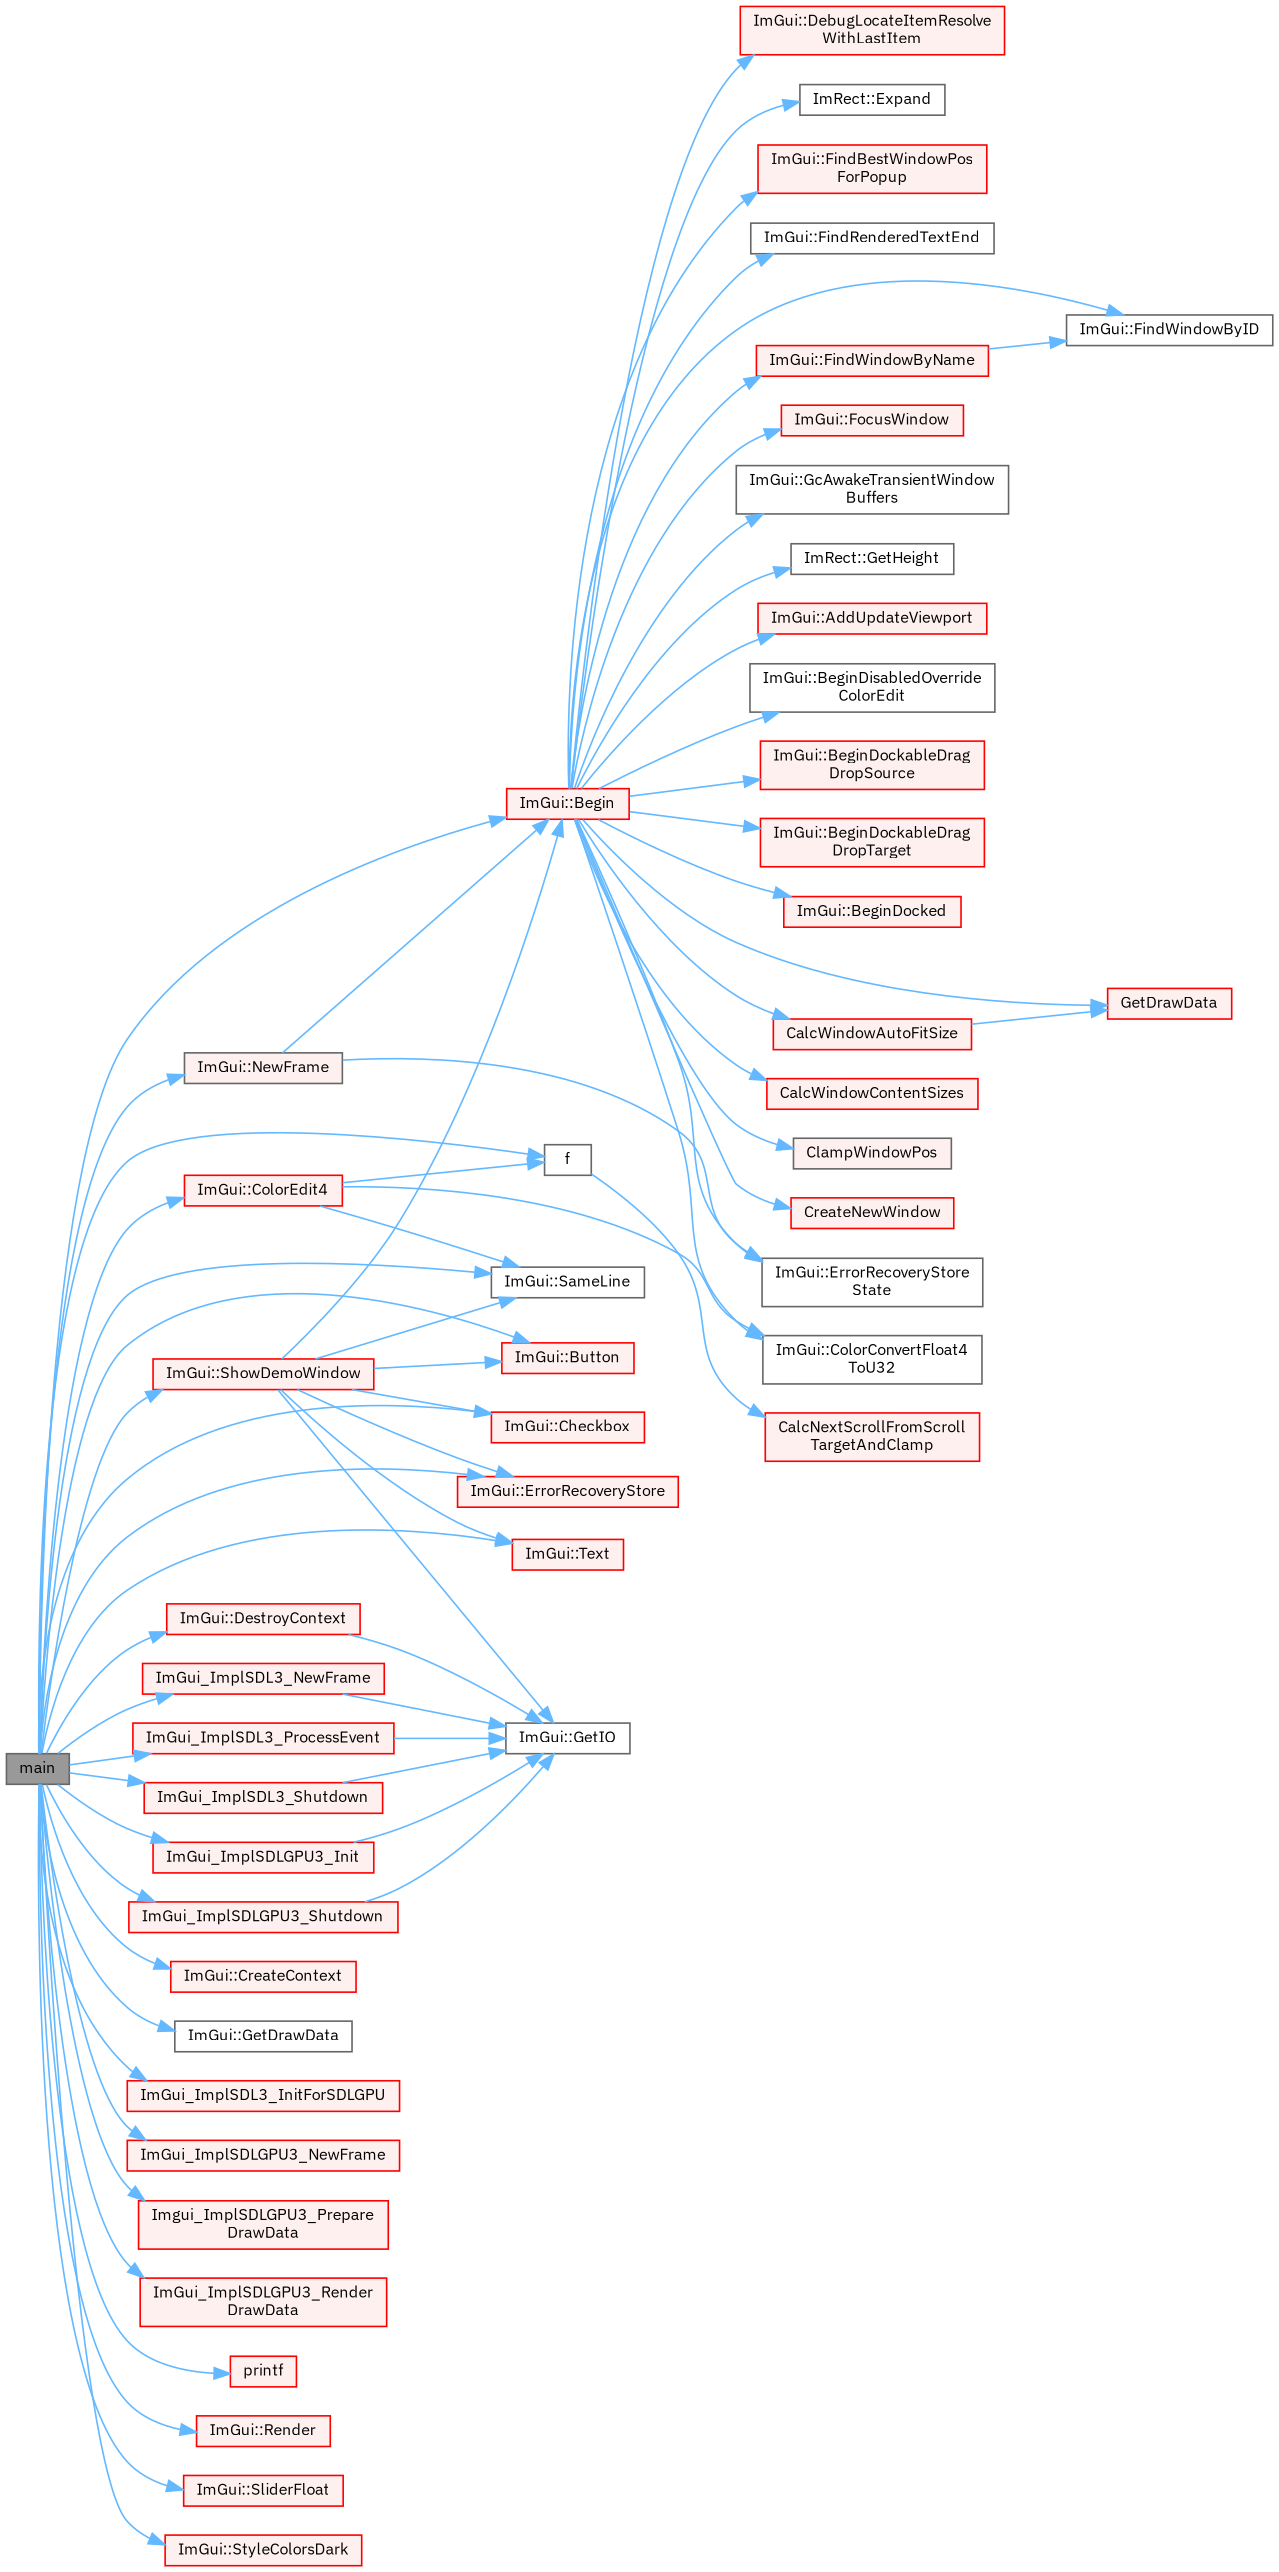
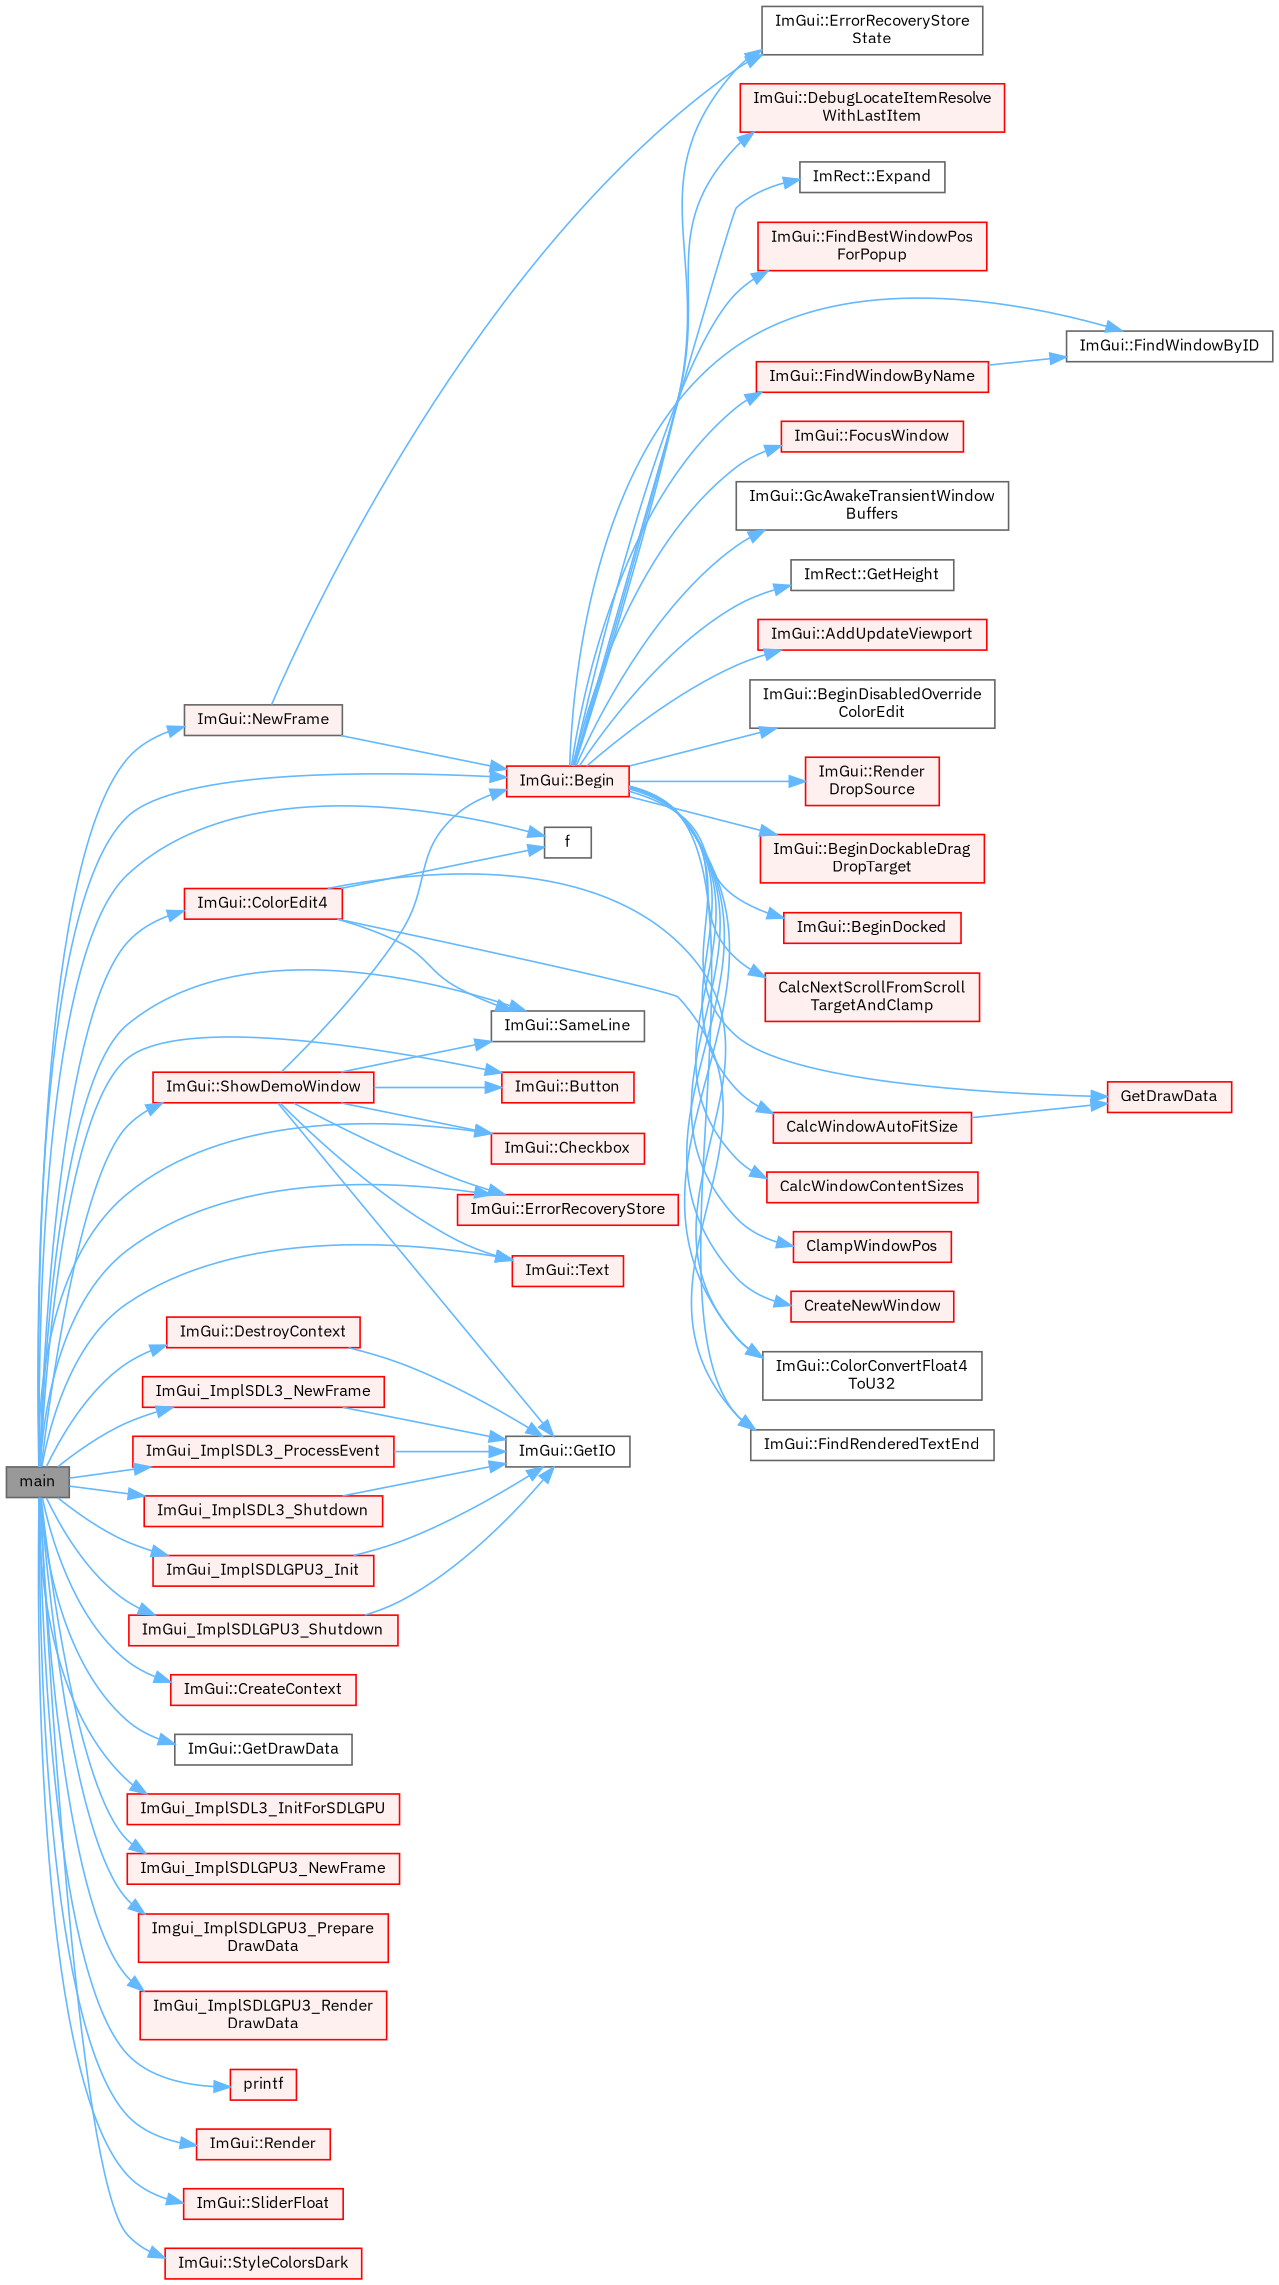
(872, 765) -> (872, 781)
none -> (684, 1006)
(872, 1154) -> (872, 1247)
(692, 1280) -> (706, 868)
